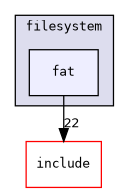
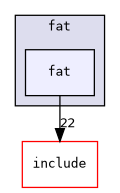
(64, 27) -> (60, 27)
